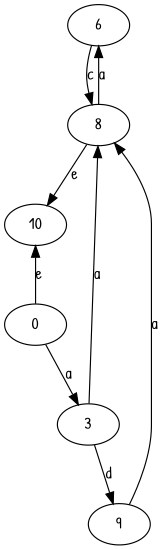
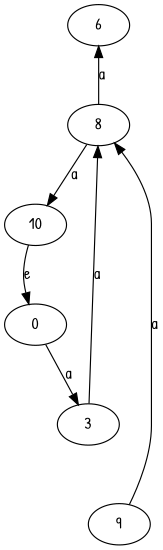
(87, 69) -> none
(75, 175) -> (75, 175)
(36, 281) -> (24, 269)
(102, 469) -> none
